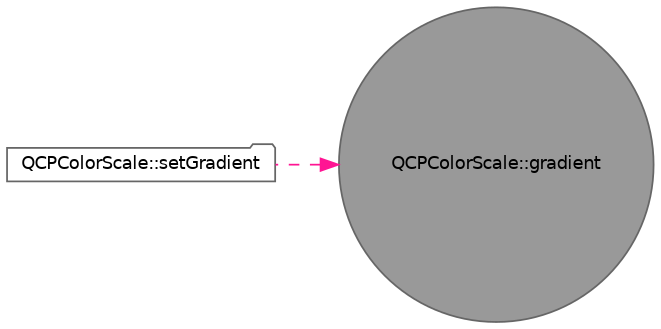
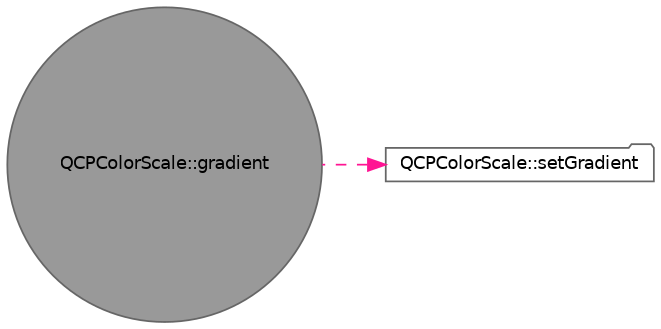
(298, 165) -> (345, 165)
